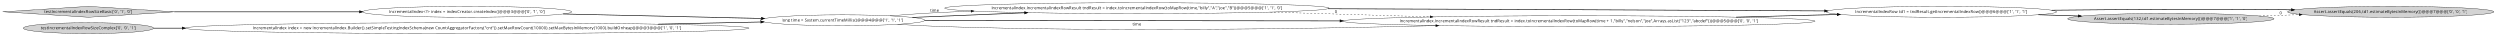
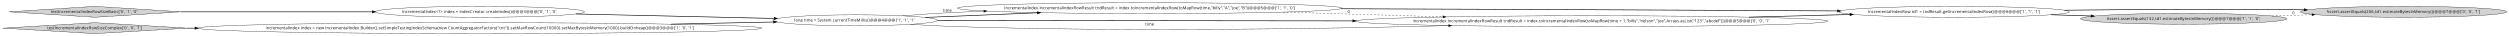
(88, 28) -> (95, 28)
